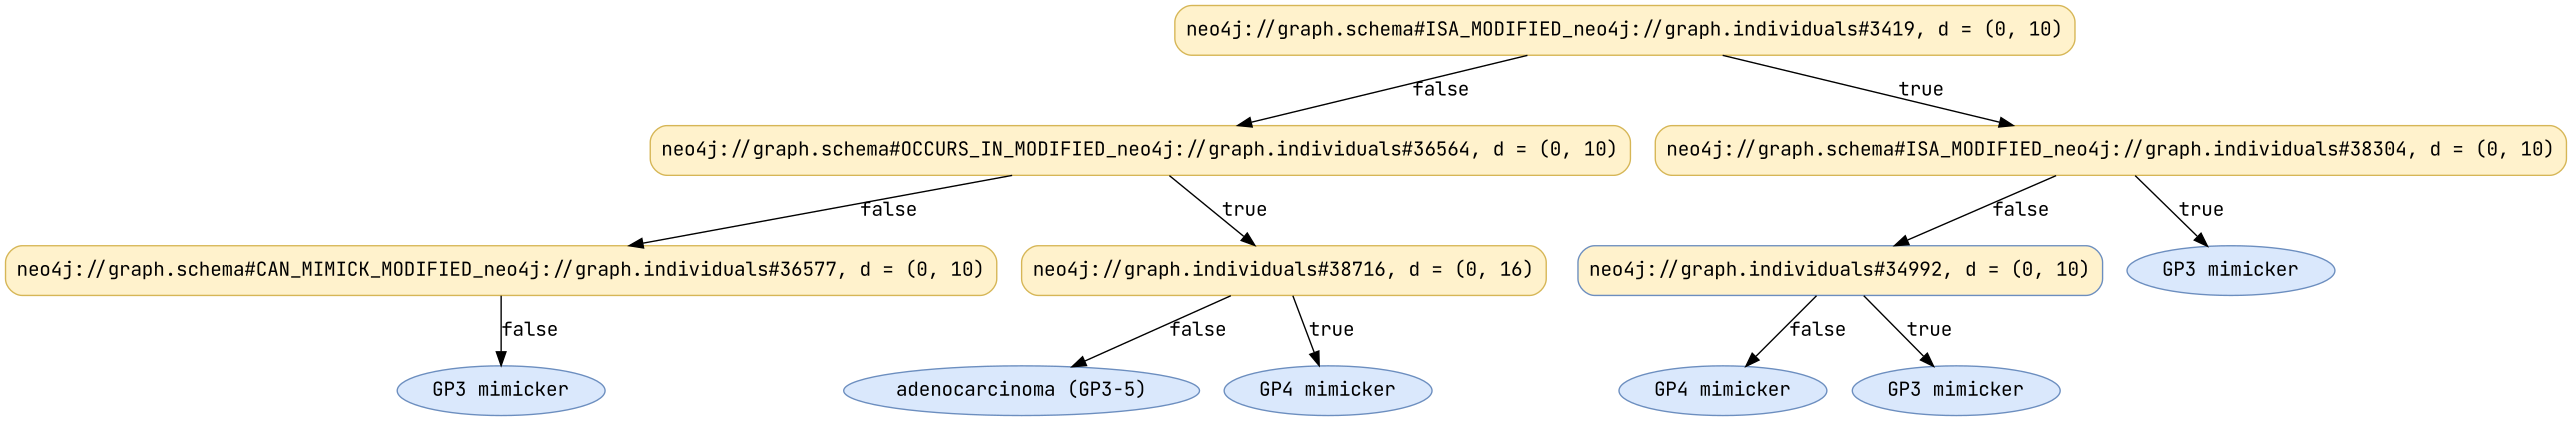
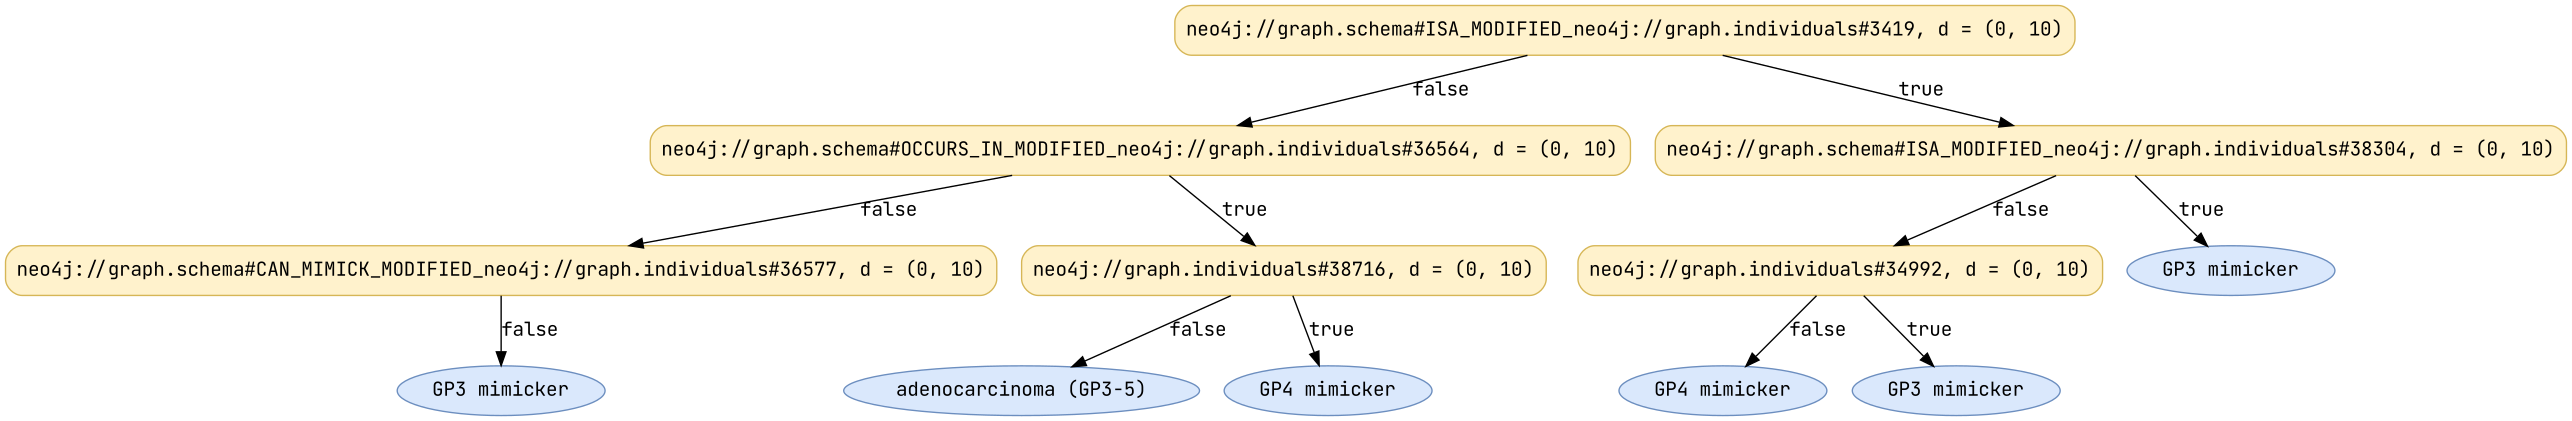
(1284, 271) -> (1284, 271)
(1840, 271) -> (1840, 271)
